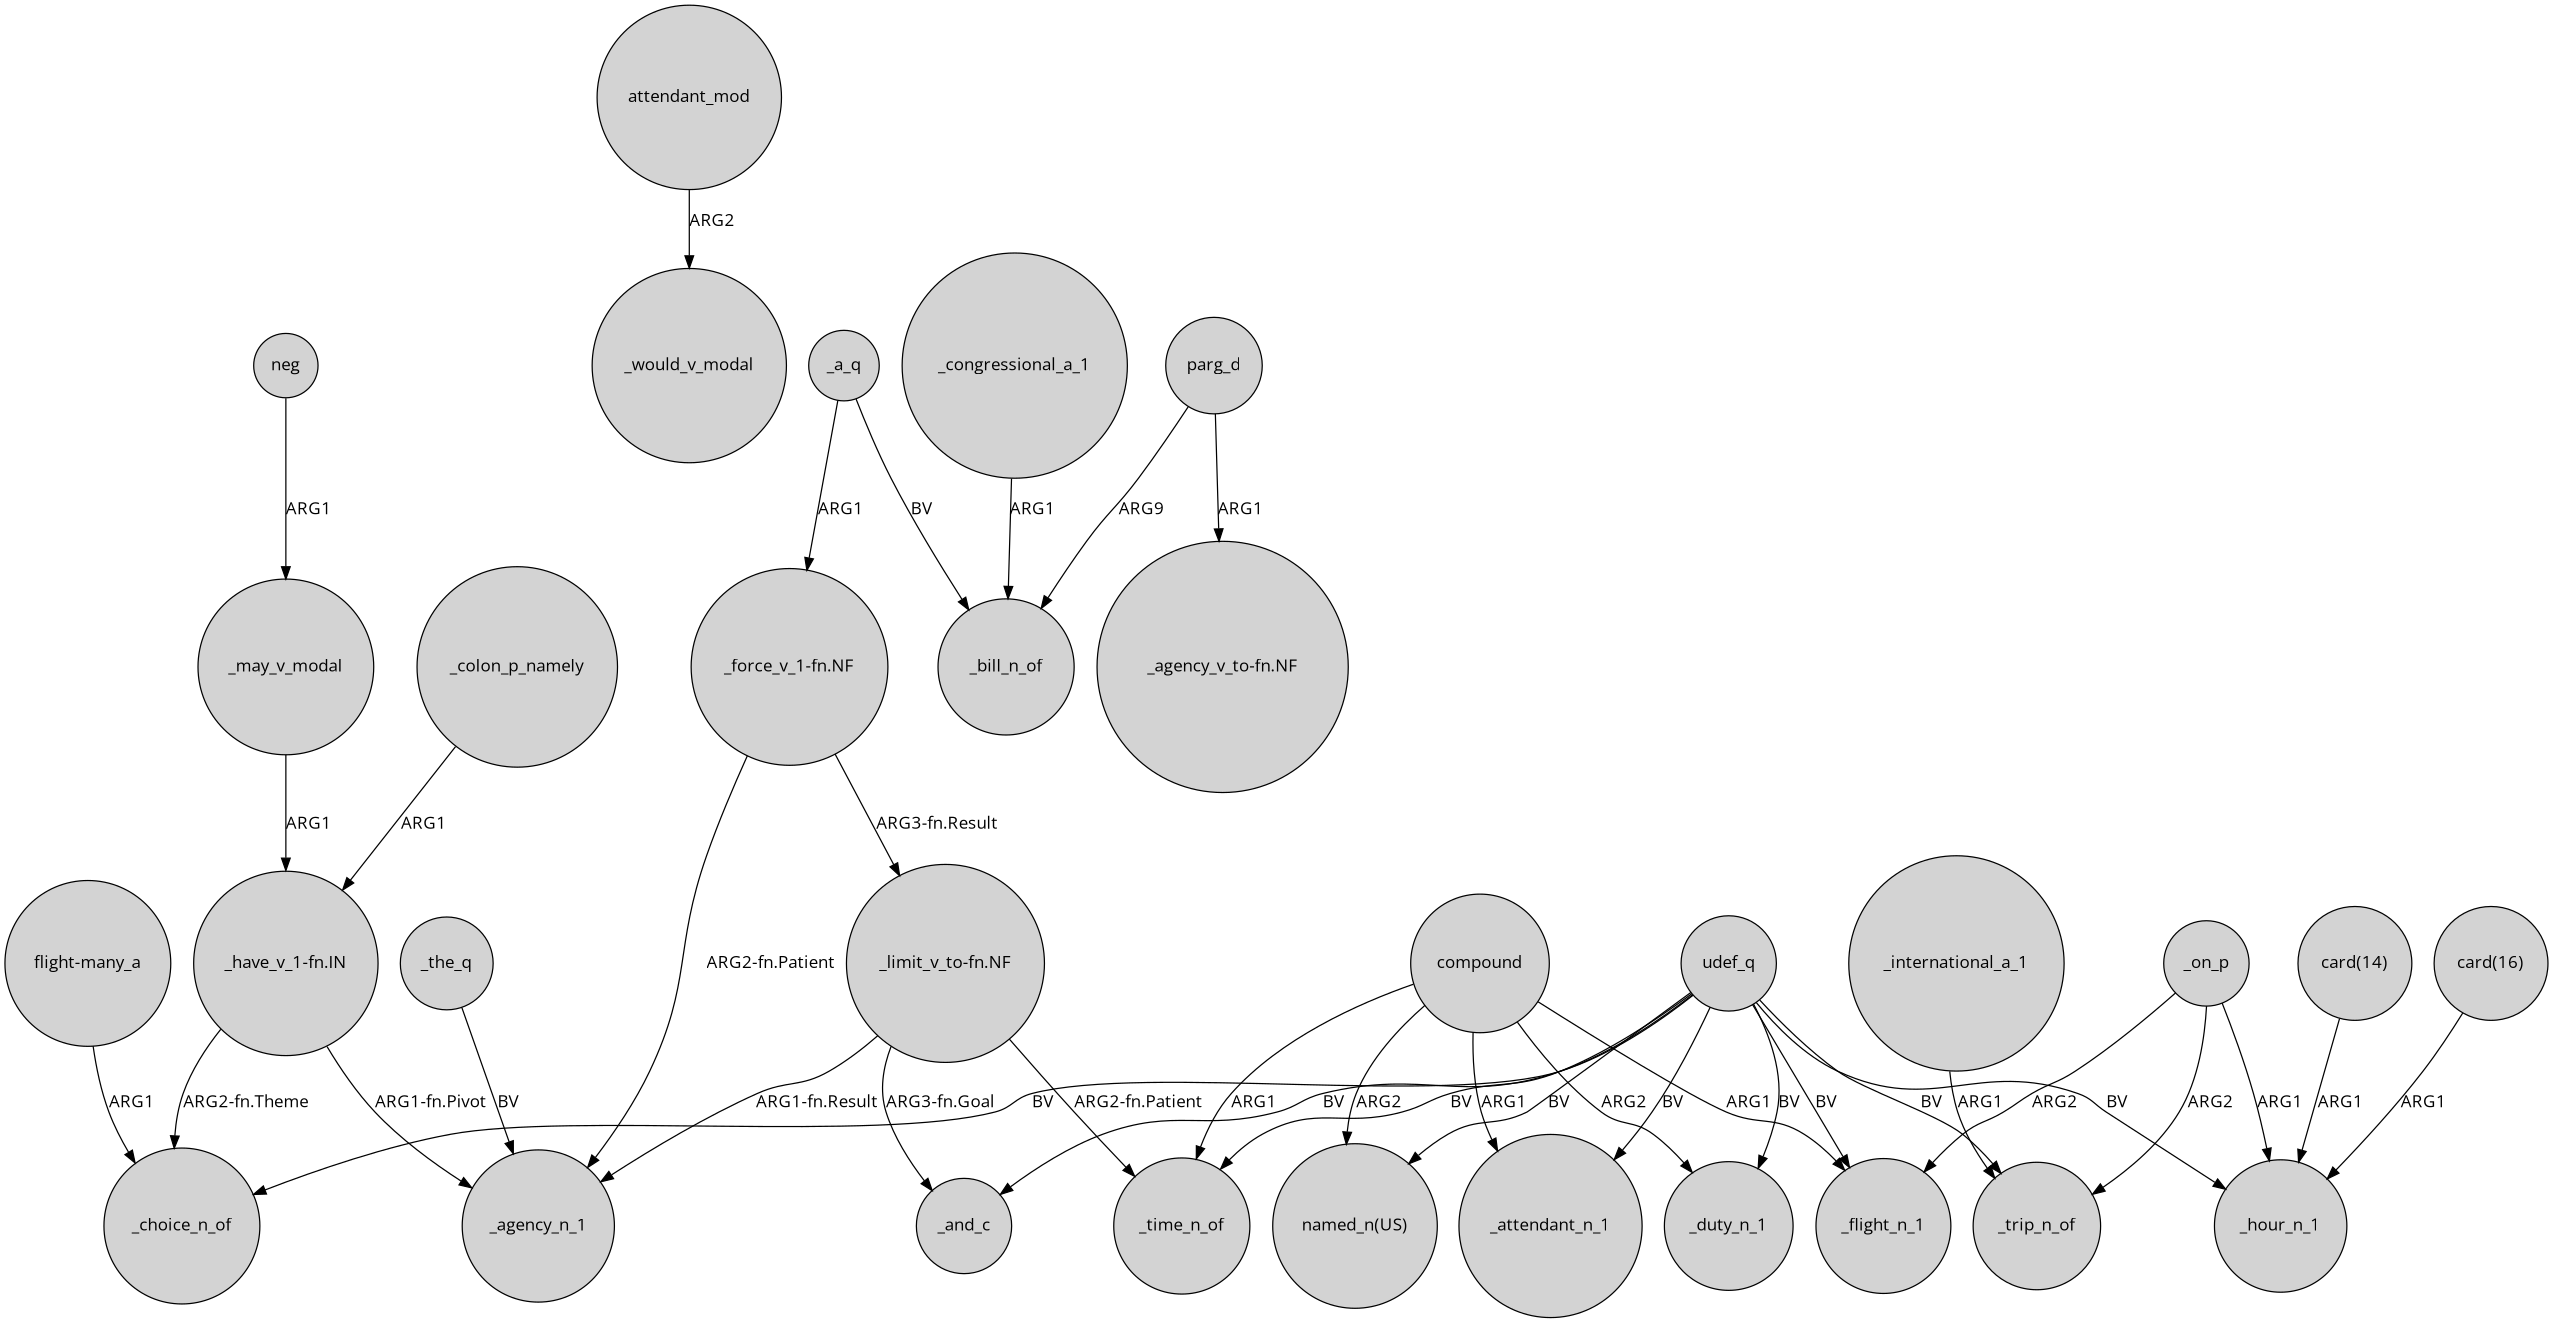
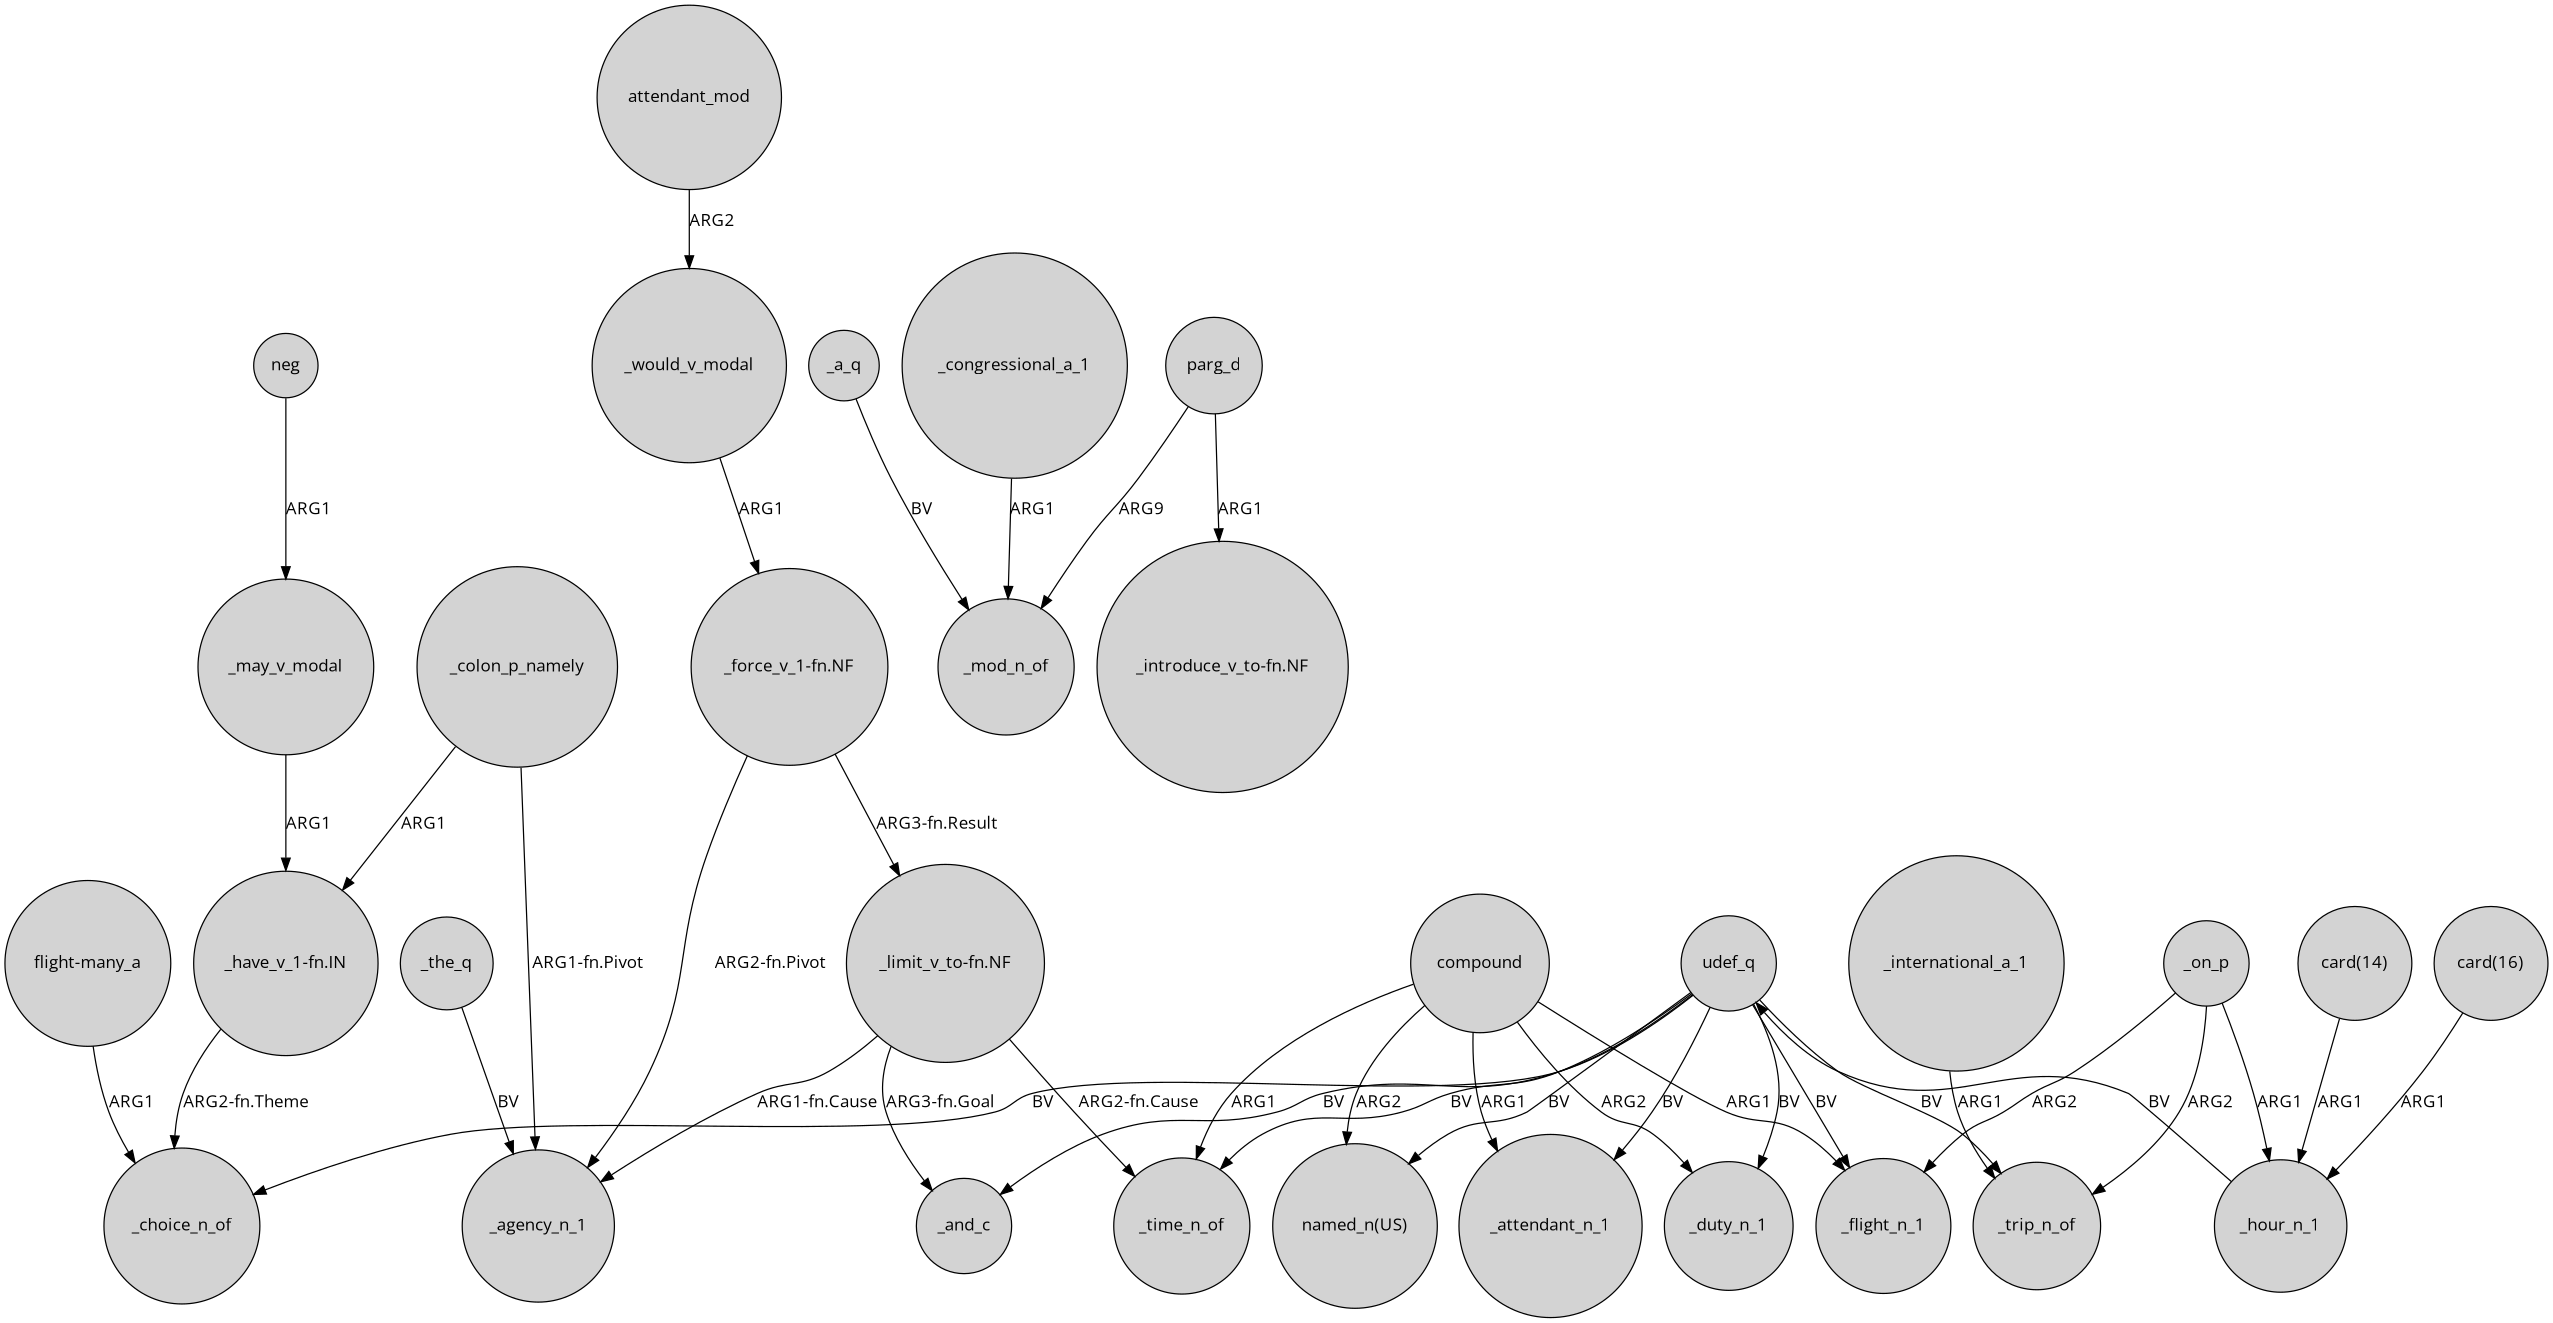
(824, 479) -> (737, 510)
(1006, 667) -> (1006, 667)
(1223, 667) -> (1223, 667)
(771, 963) -> (771, 963)
(1985, 1083) -> (2003, 1081)
(817, 1103) -> (817, 1103)
(1138, 1103) -> (1138, 1103)
(385, 1123) -> (528, 952)
